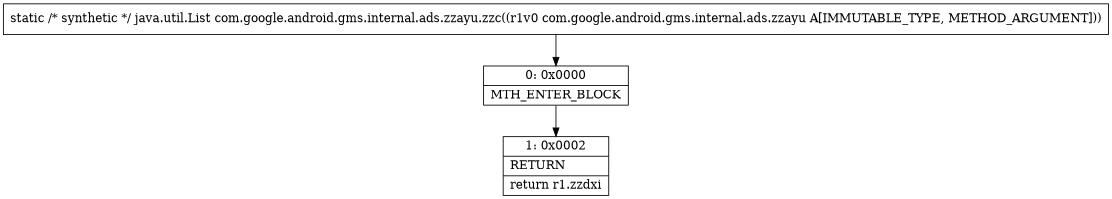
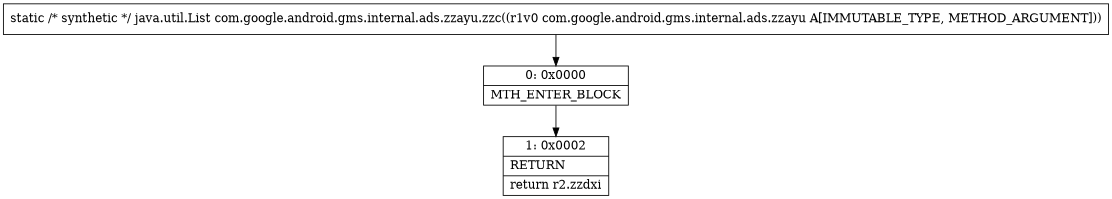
(556, 185) -> (556, 185)
